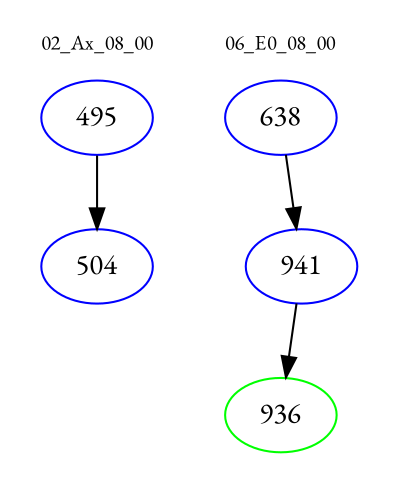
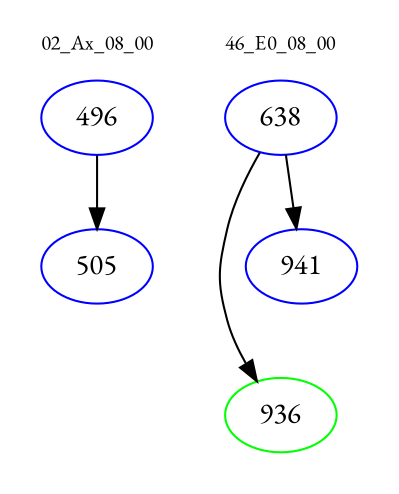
(281, 44) -> (281, 44)
(97, 118) -> (97, 118)
(97, 266) -> (97, 266)
(293, 330) -> (222, 257)
